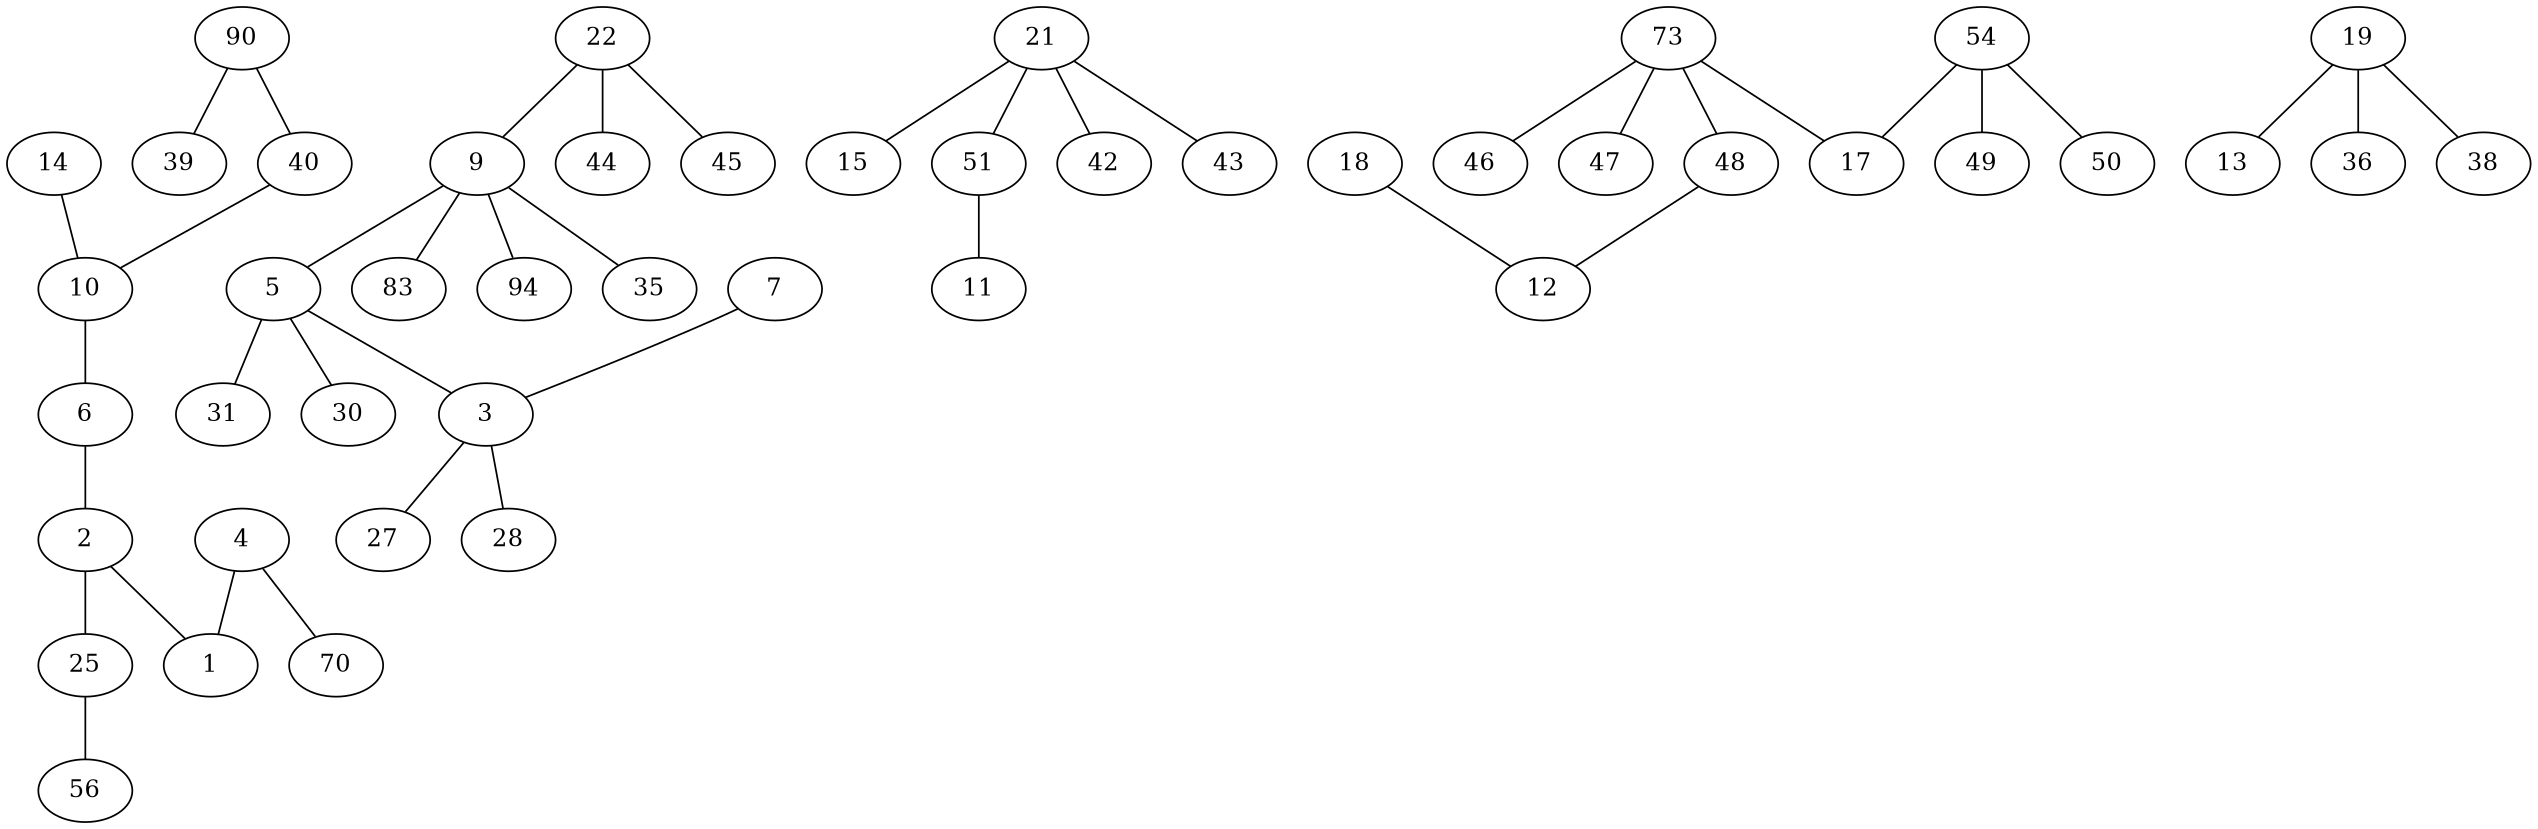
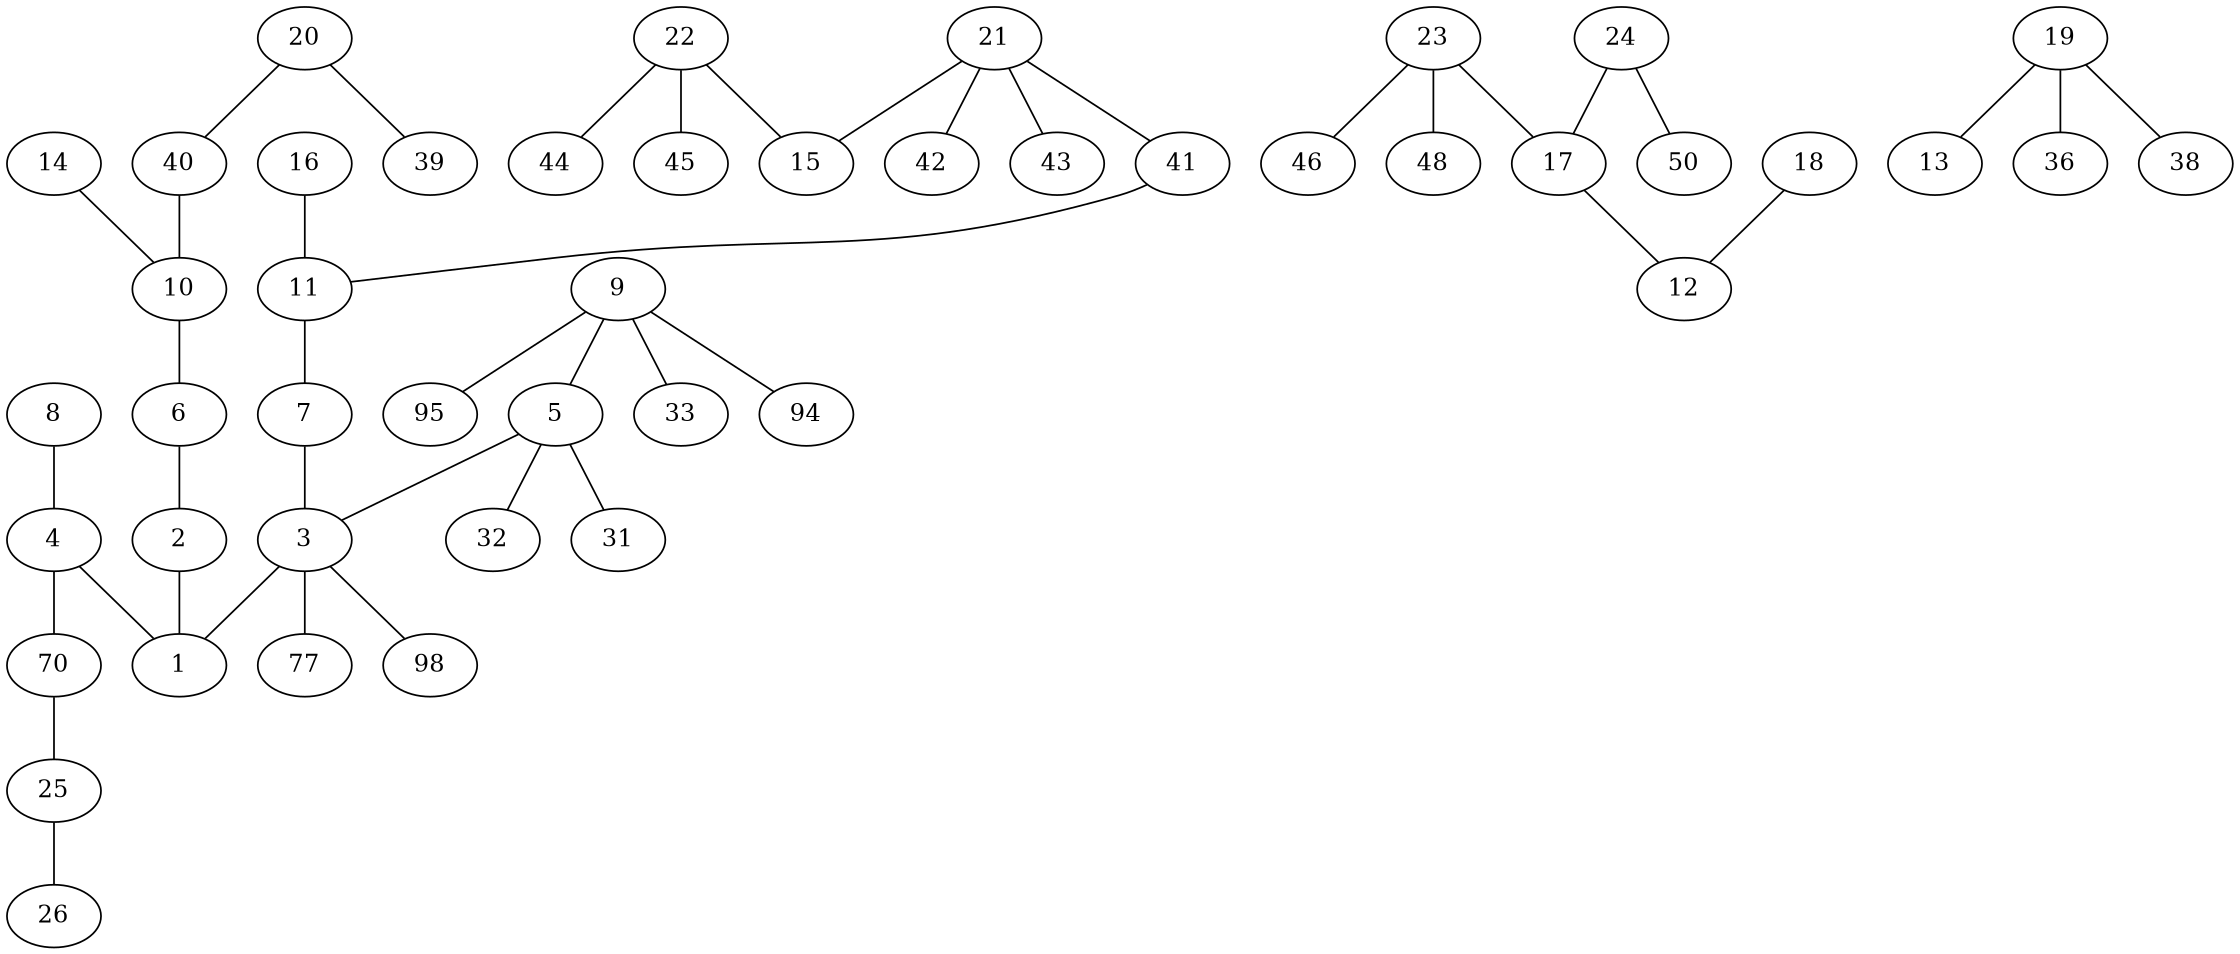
(242, 38) -> (305, 38)
(1669, 38) -> (1433, 38)
(1982, 38) -> (1621, 38)
(540, 101) -> (743, 101)
none -> (305, 164)
(979, 164) -> (1183, 164)
(1606, 164) -> none
(1982, 164) -> none
(1637, 227) -> (1621, 226)
(399, 289) -> (681, 415)
(650, 289) -> (430, 415)
none -> (305, 352)
none -> (54, 415)
(348, 415) -> (493, 540)
(383, 540) -> (305, 665)
(509, 540) -> (430, 665)
none -> (242, 602)
(85, 603) -> (54, 728)
(85, 791) -> (54, 916)
